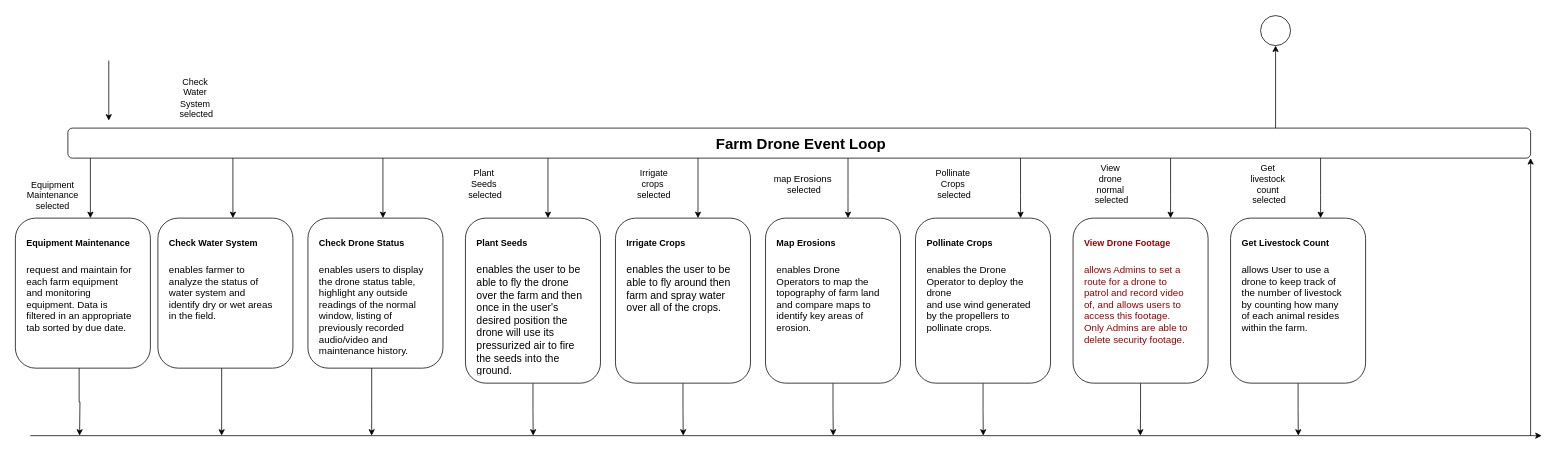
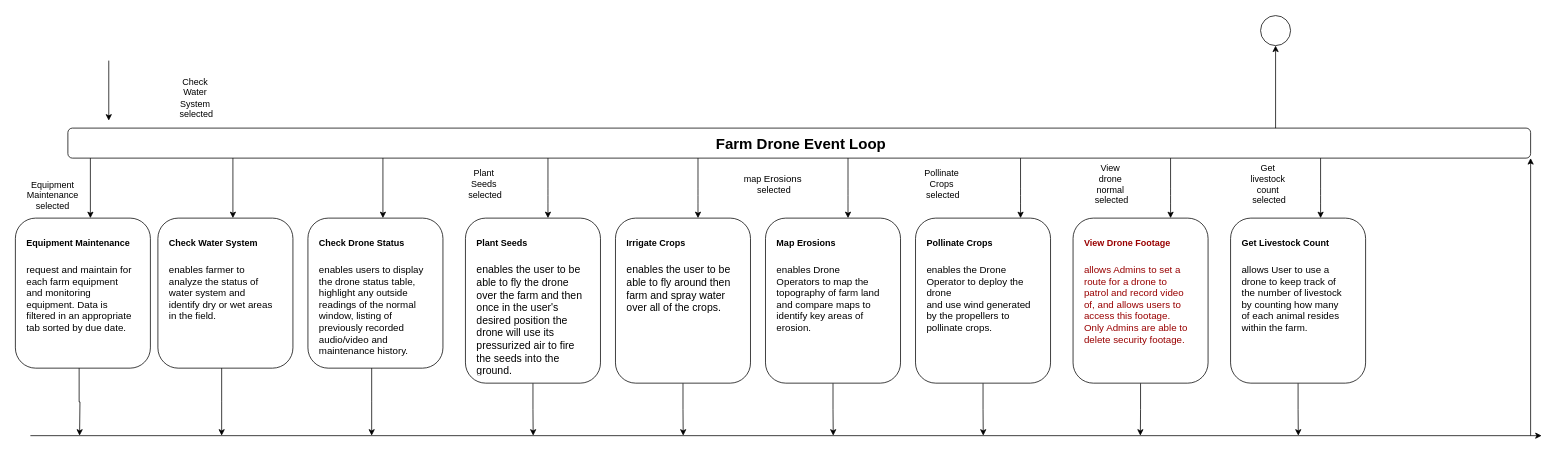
(653, 184) -> none
(803, 184) -> (773, 184)
(953, 184) -> (942, 184)
